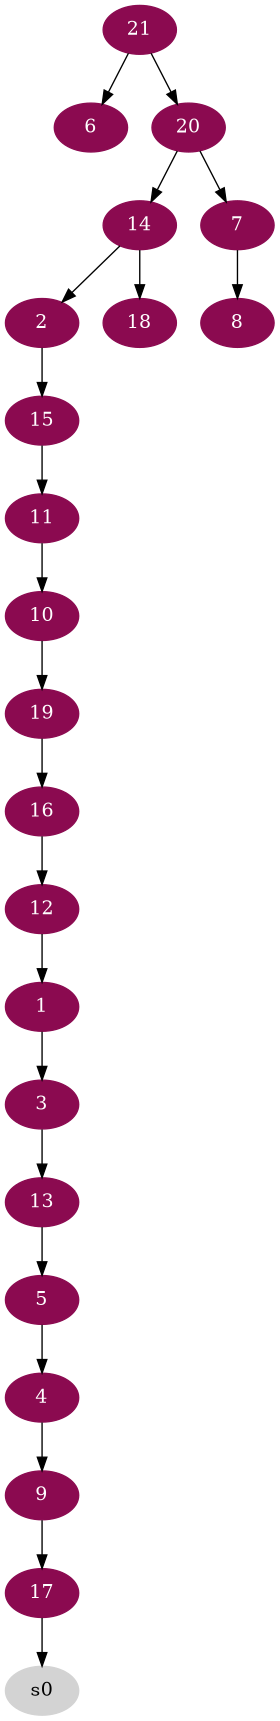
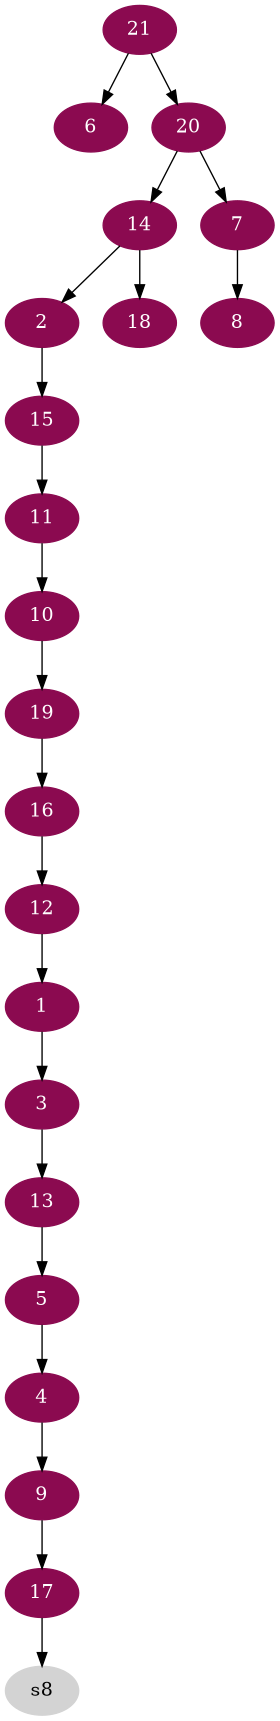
(42, 1691) -> (42, 1691)
